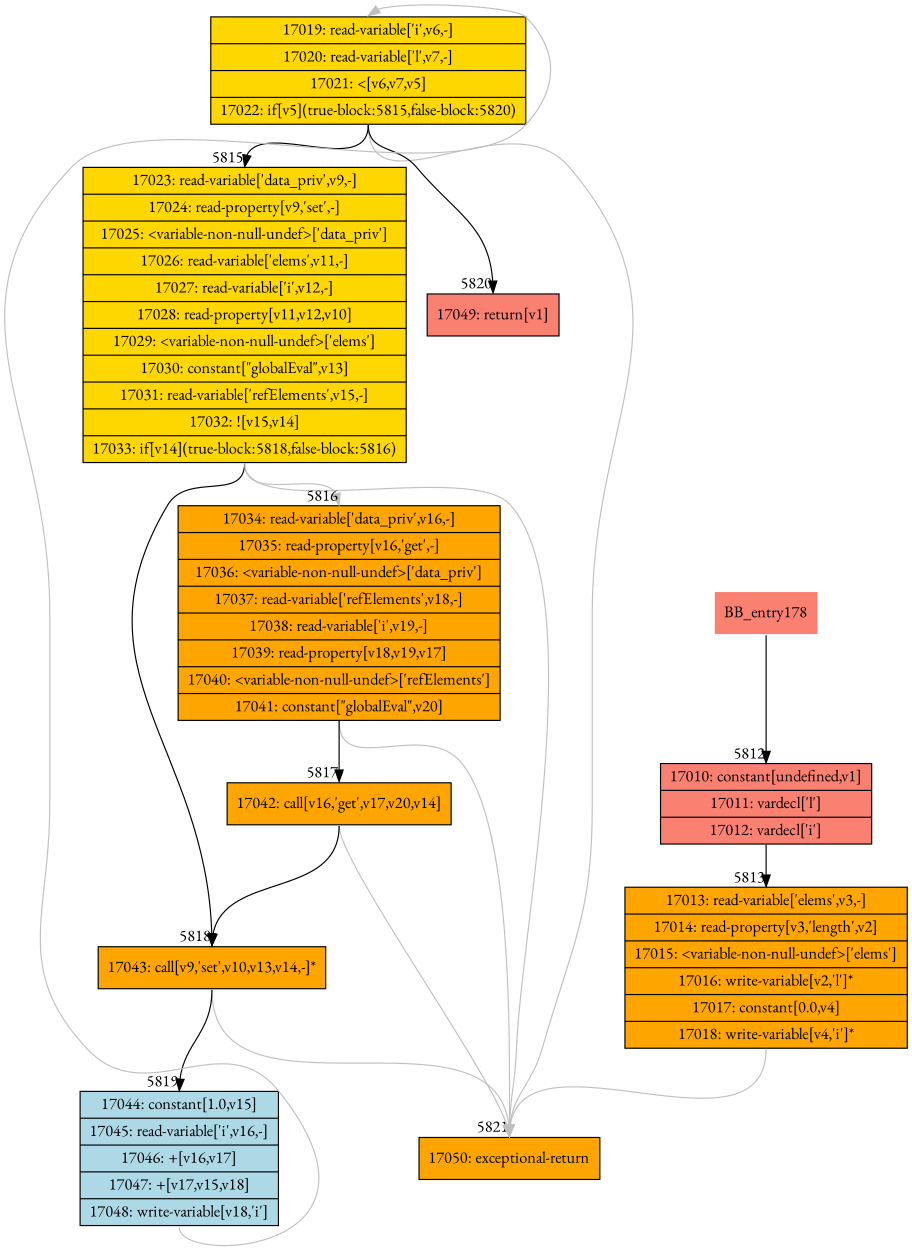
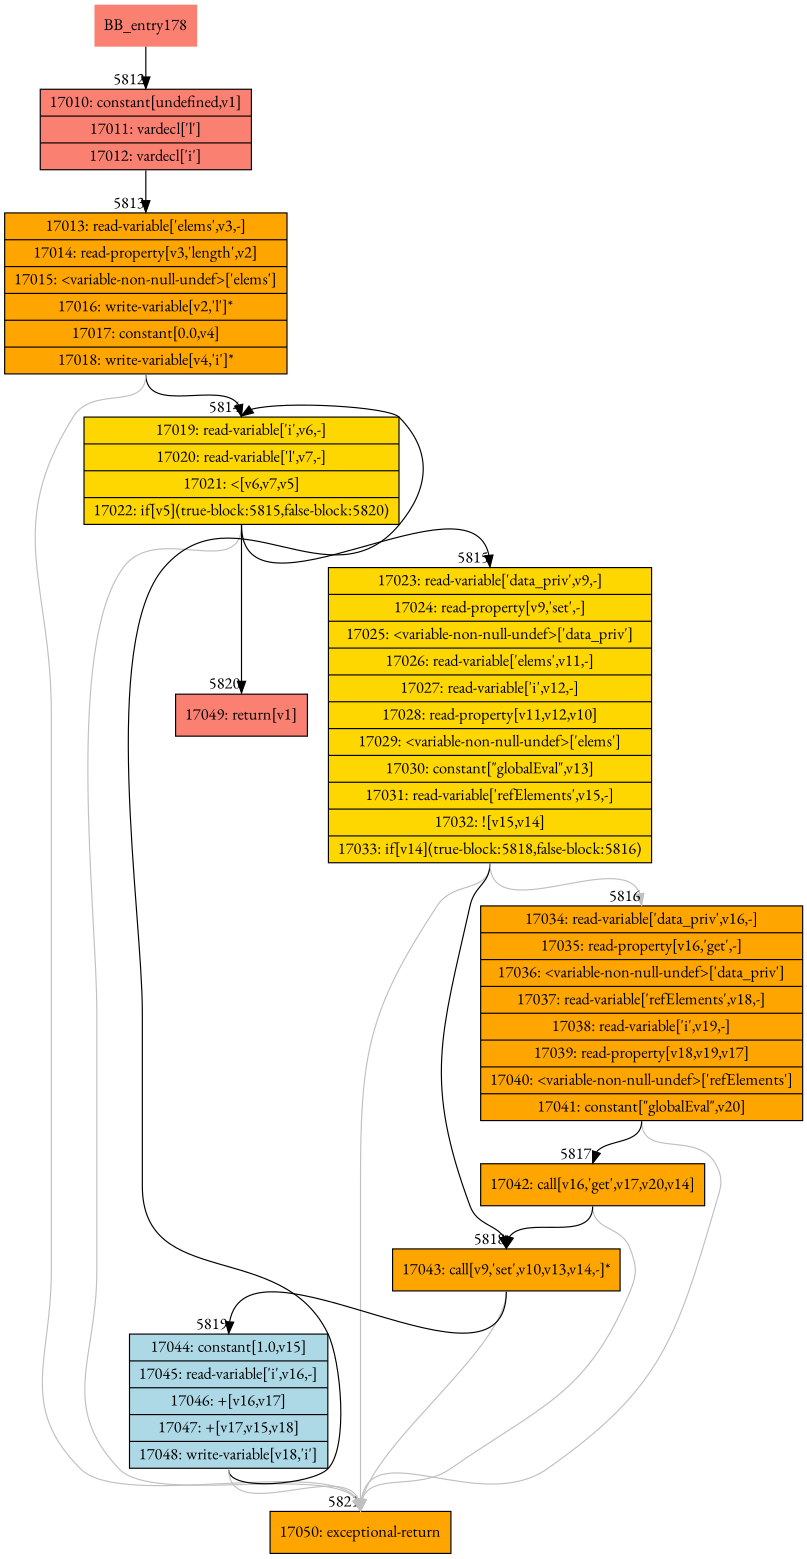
none -> (188, 396)
(34, 478) -> (133, 862)
none -> (285, 1491)
